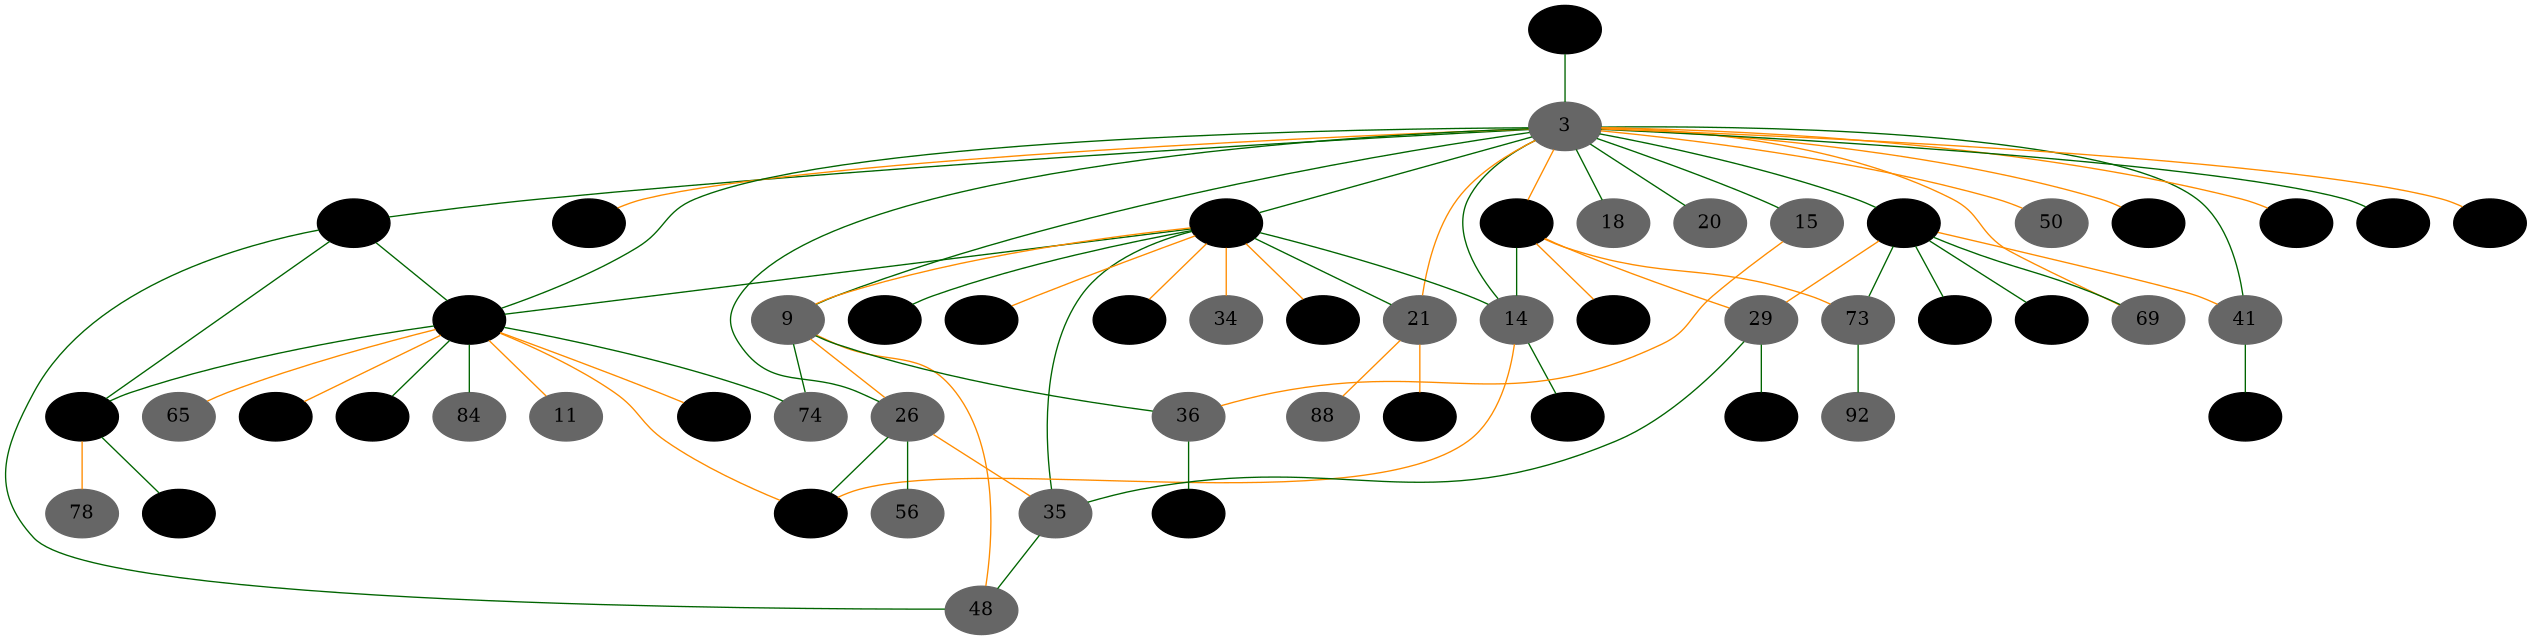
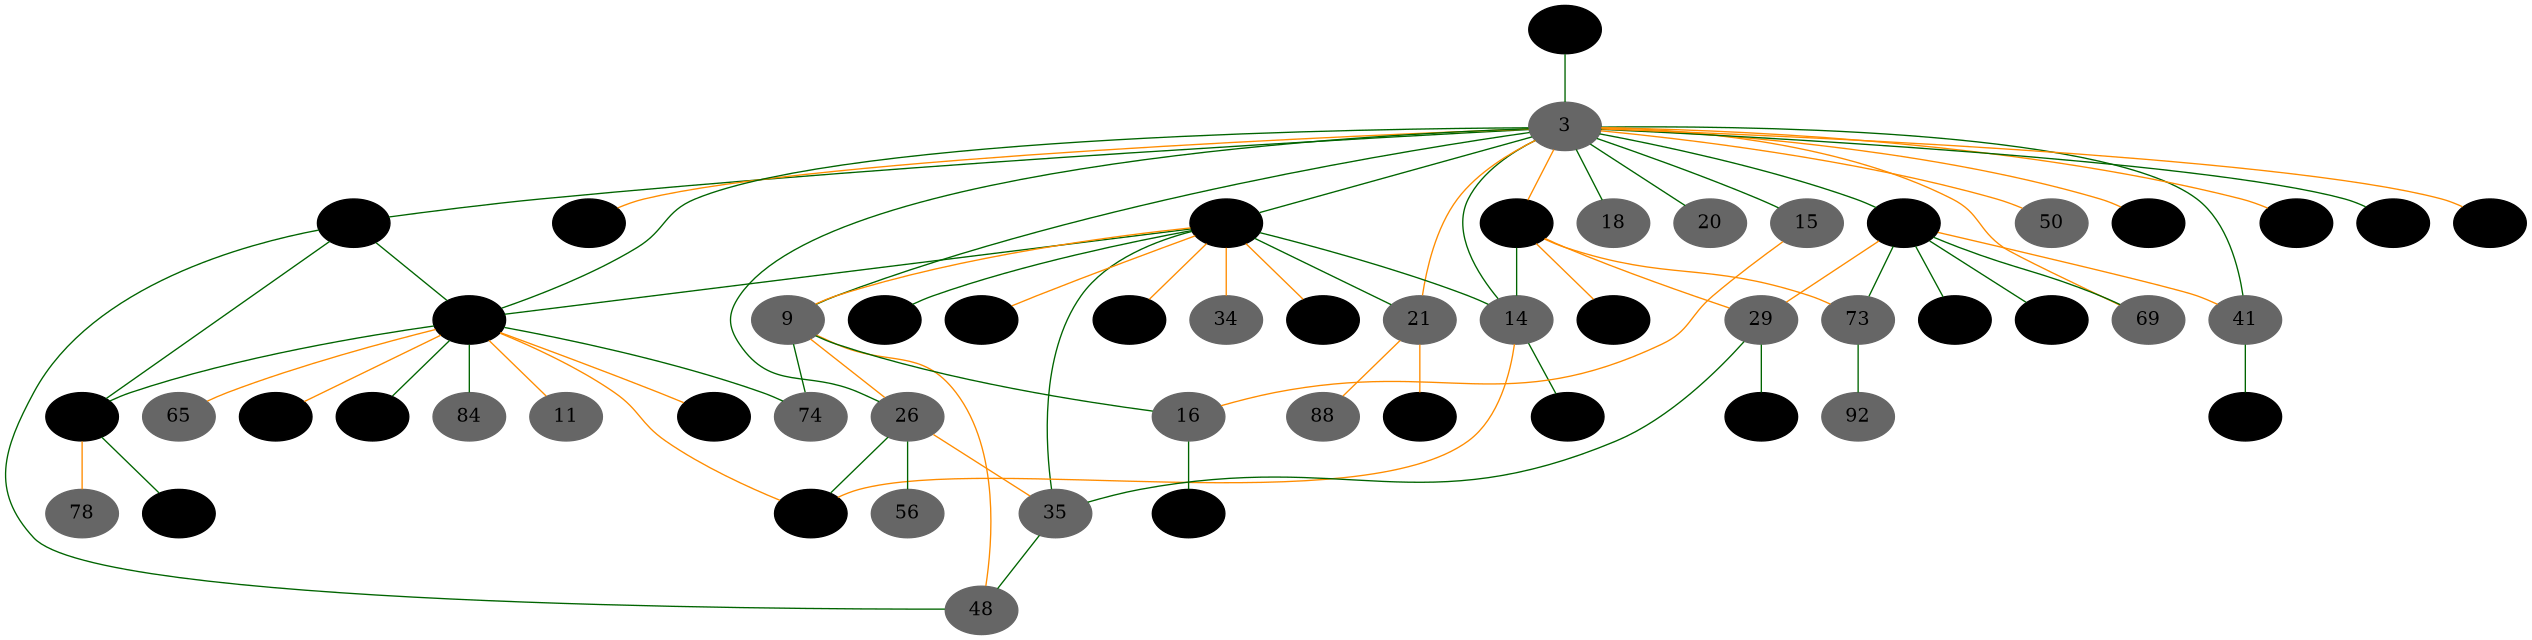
(1189, 417) -> (1189, 417)
